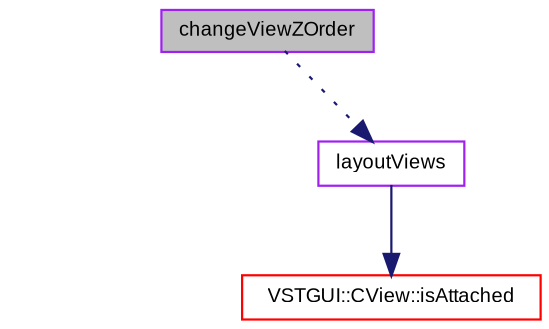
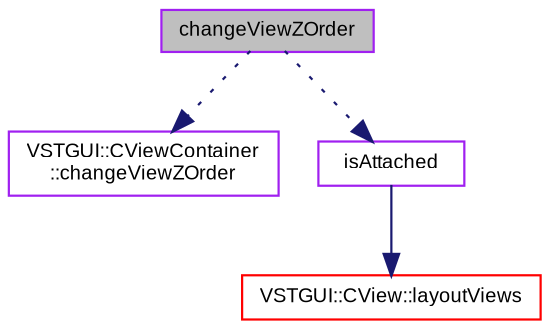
none -> (144, 164)
(391, 164) -> (391, 164)
(391, 297) -> (391, 297)
